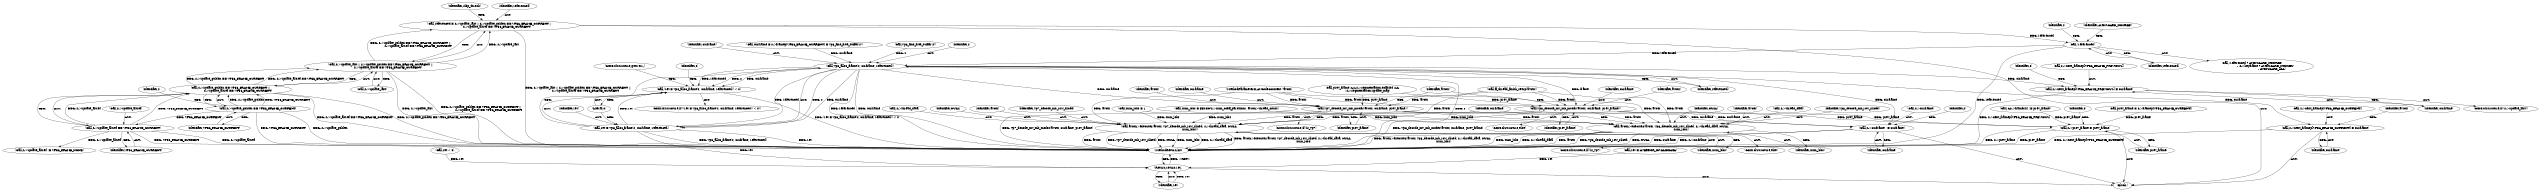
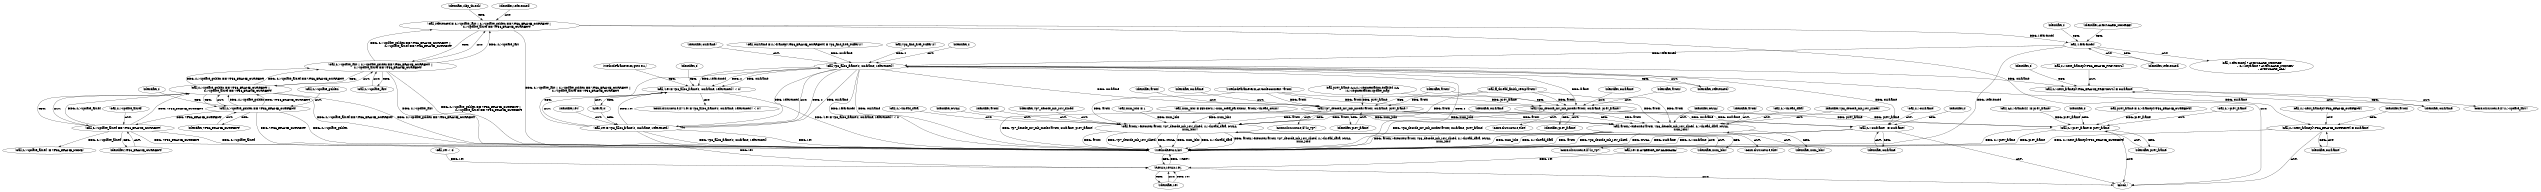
(625, 66) -> (625, 66)
none -> (322, 90)
none -> (2232, 109)
(1644, 147) -> none
